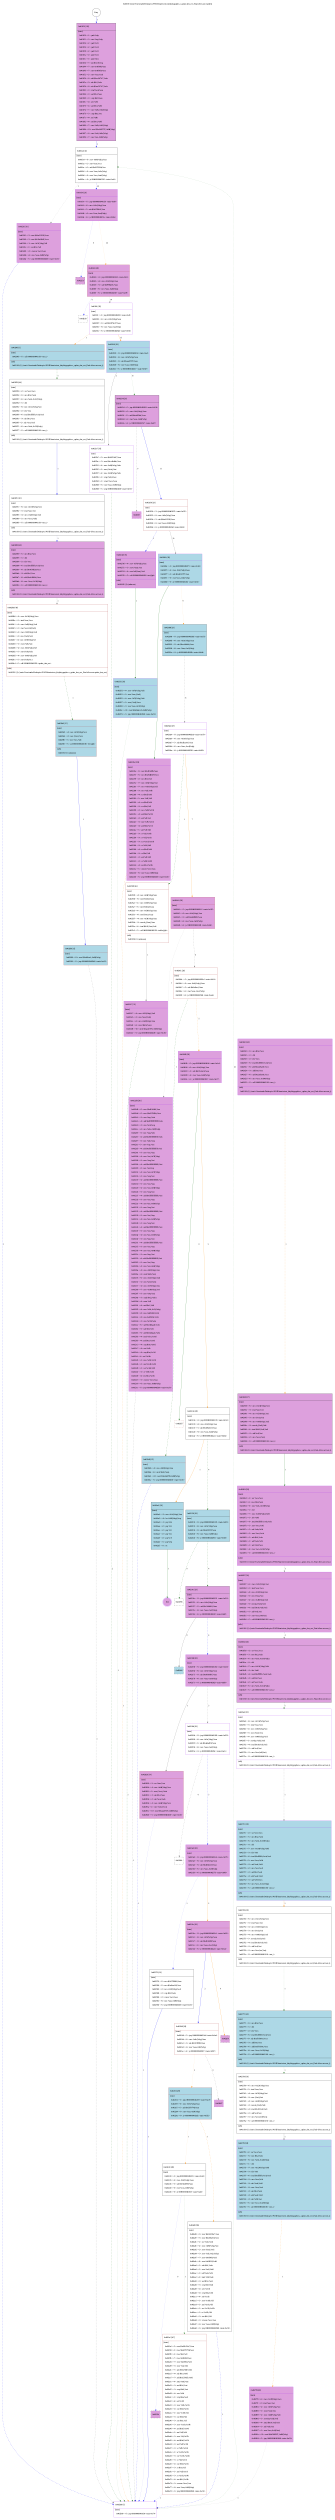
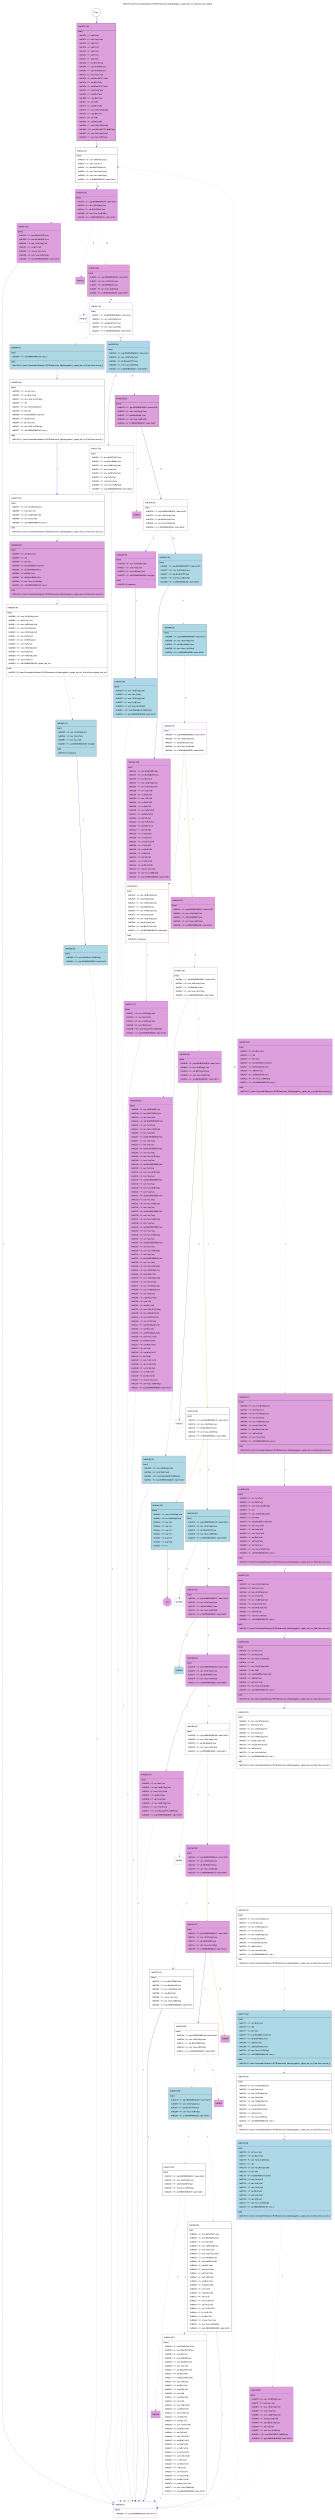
(284, 1861) -> none
